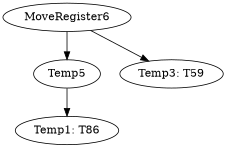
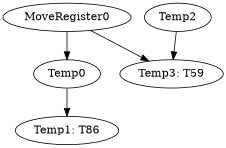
(67, 17) -> (67, 17)
none -> (178, 17)
(67, 74) -> (67, 74)
